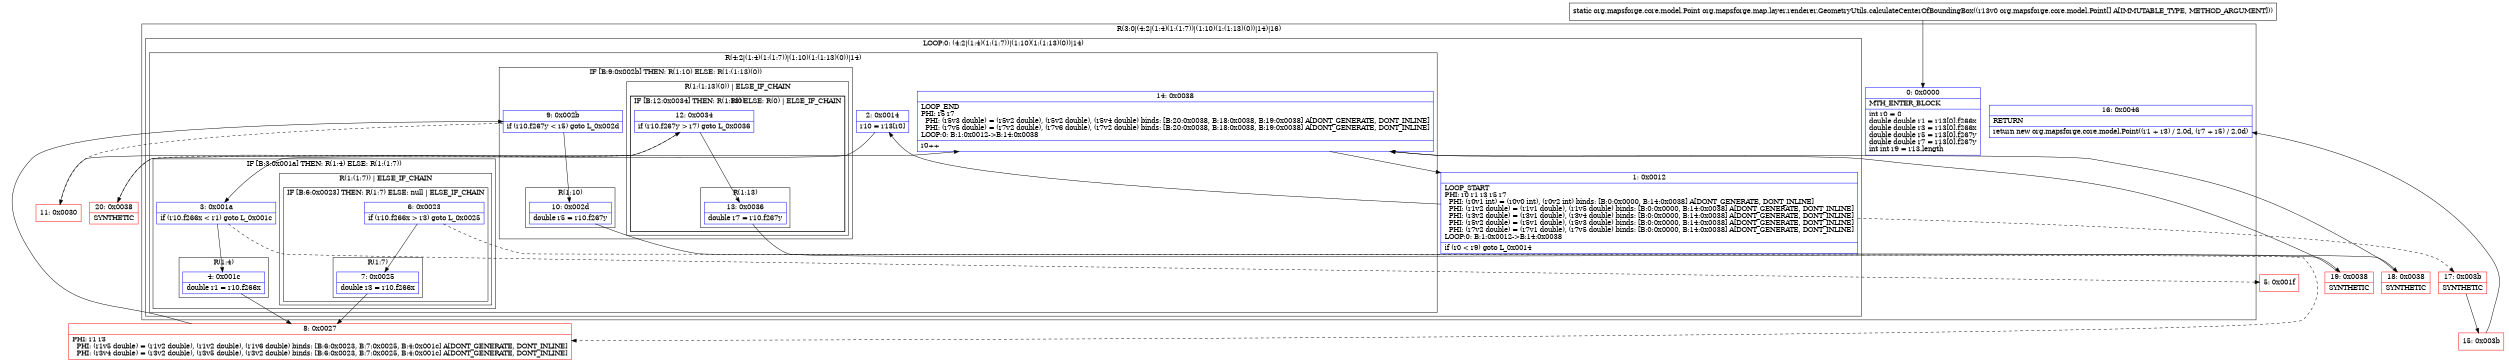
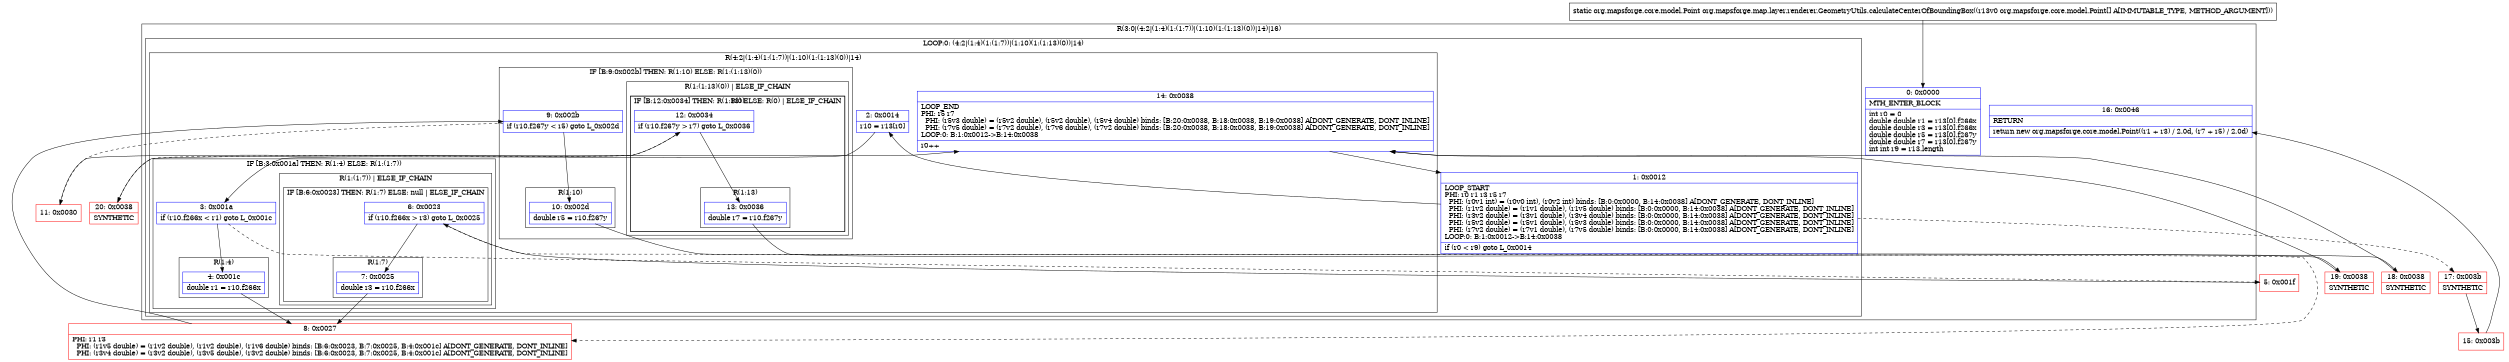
none -> (1351, 274)
